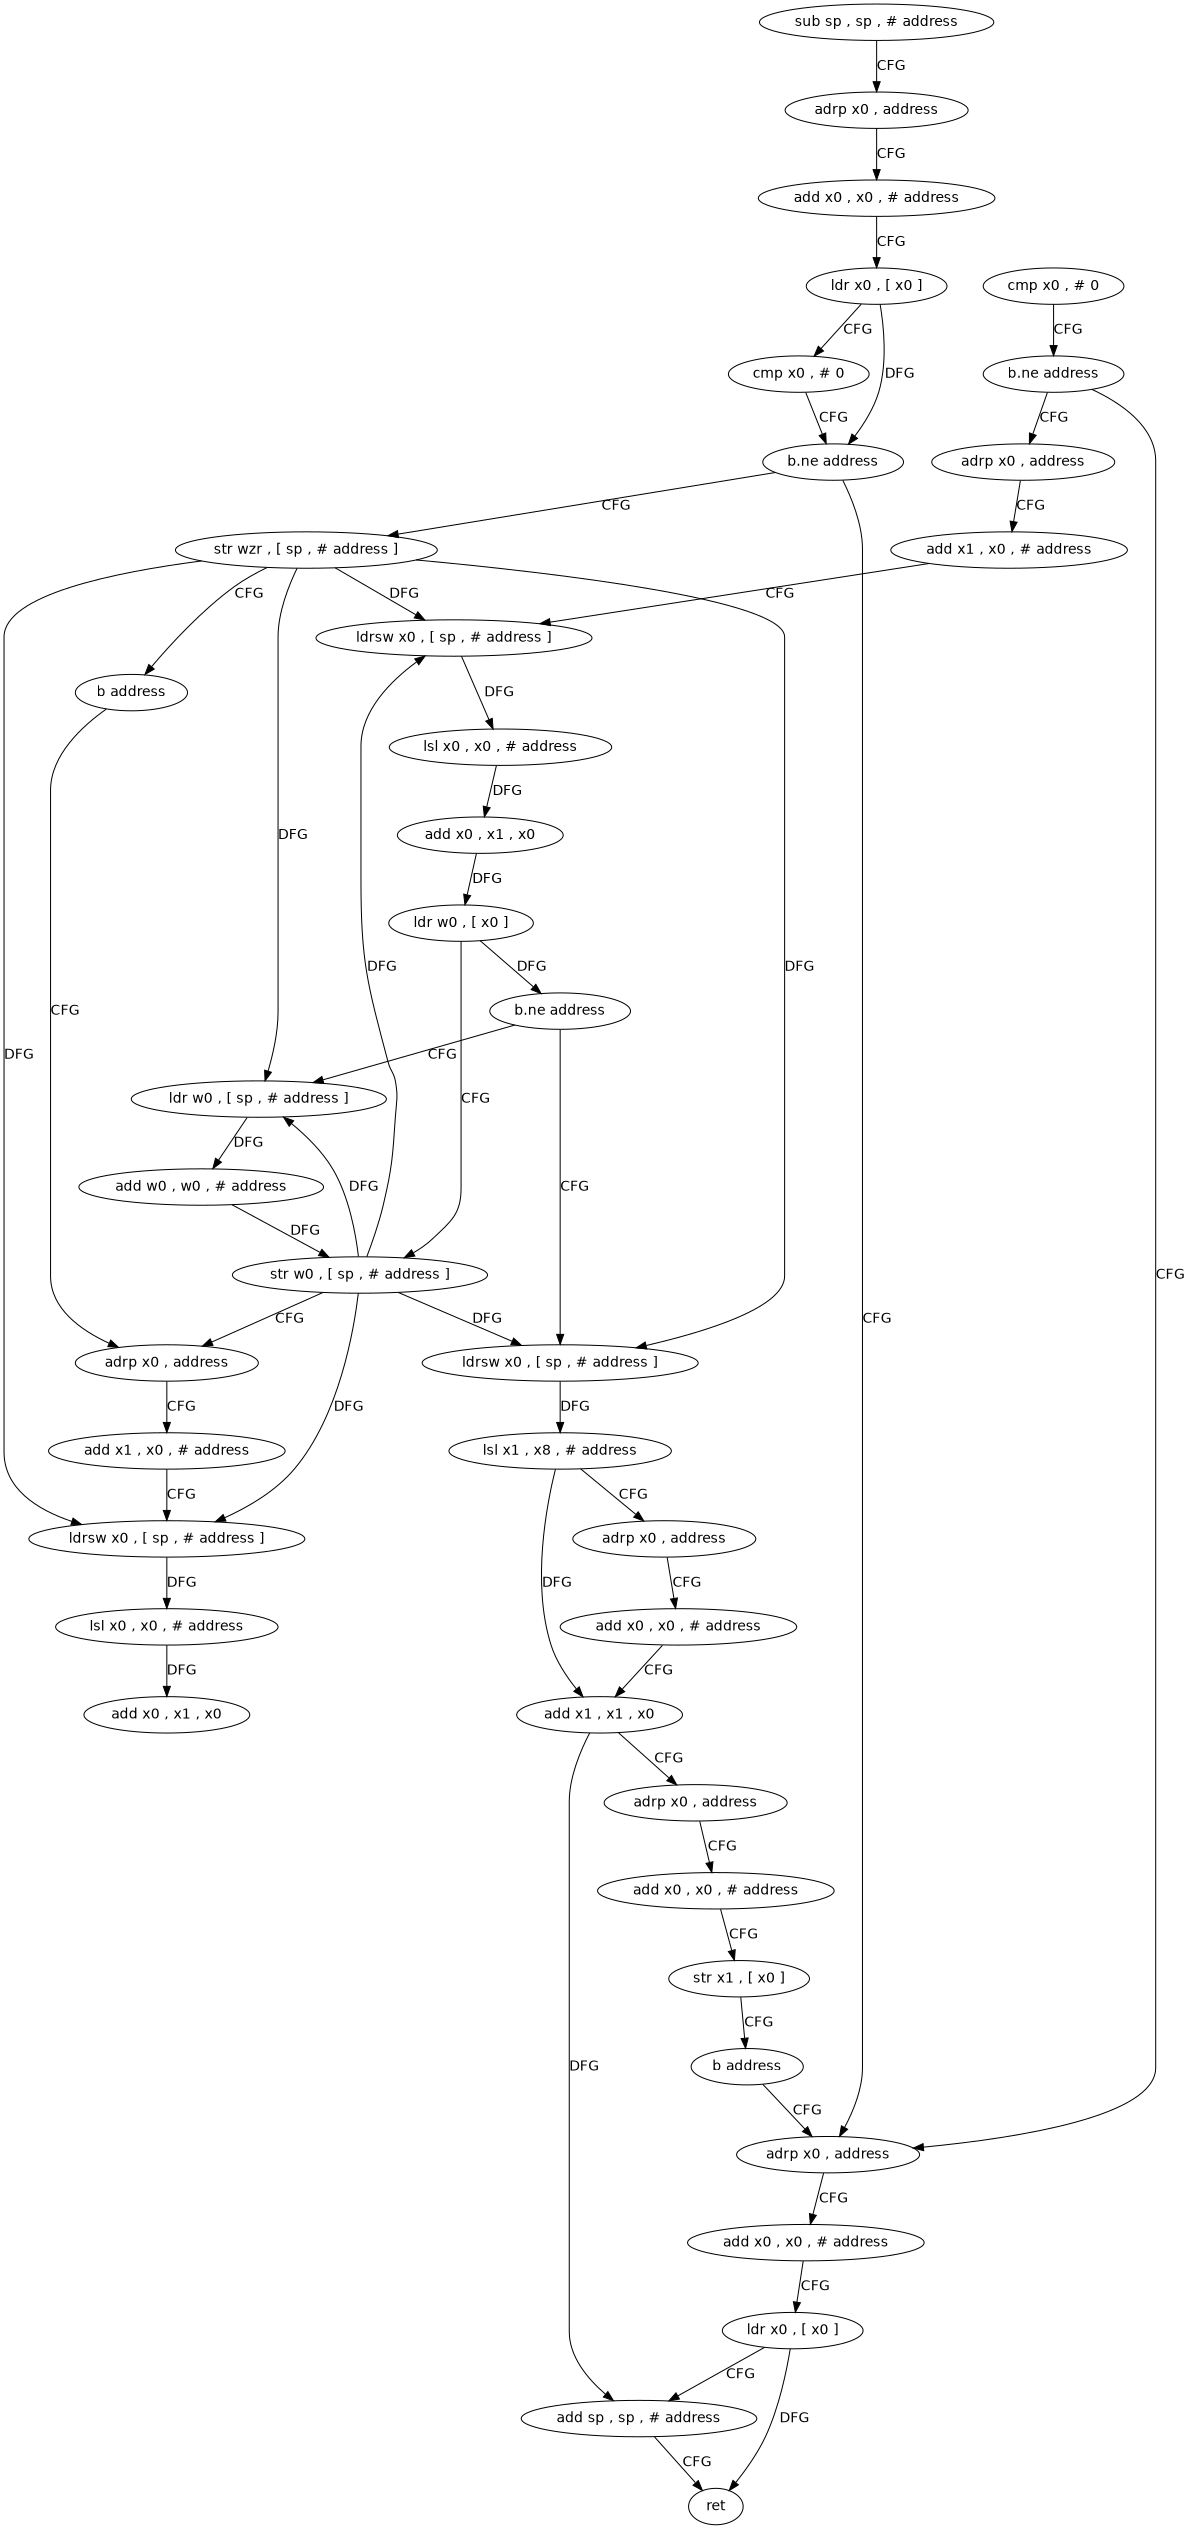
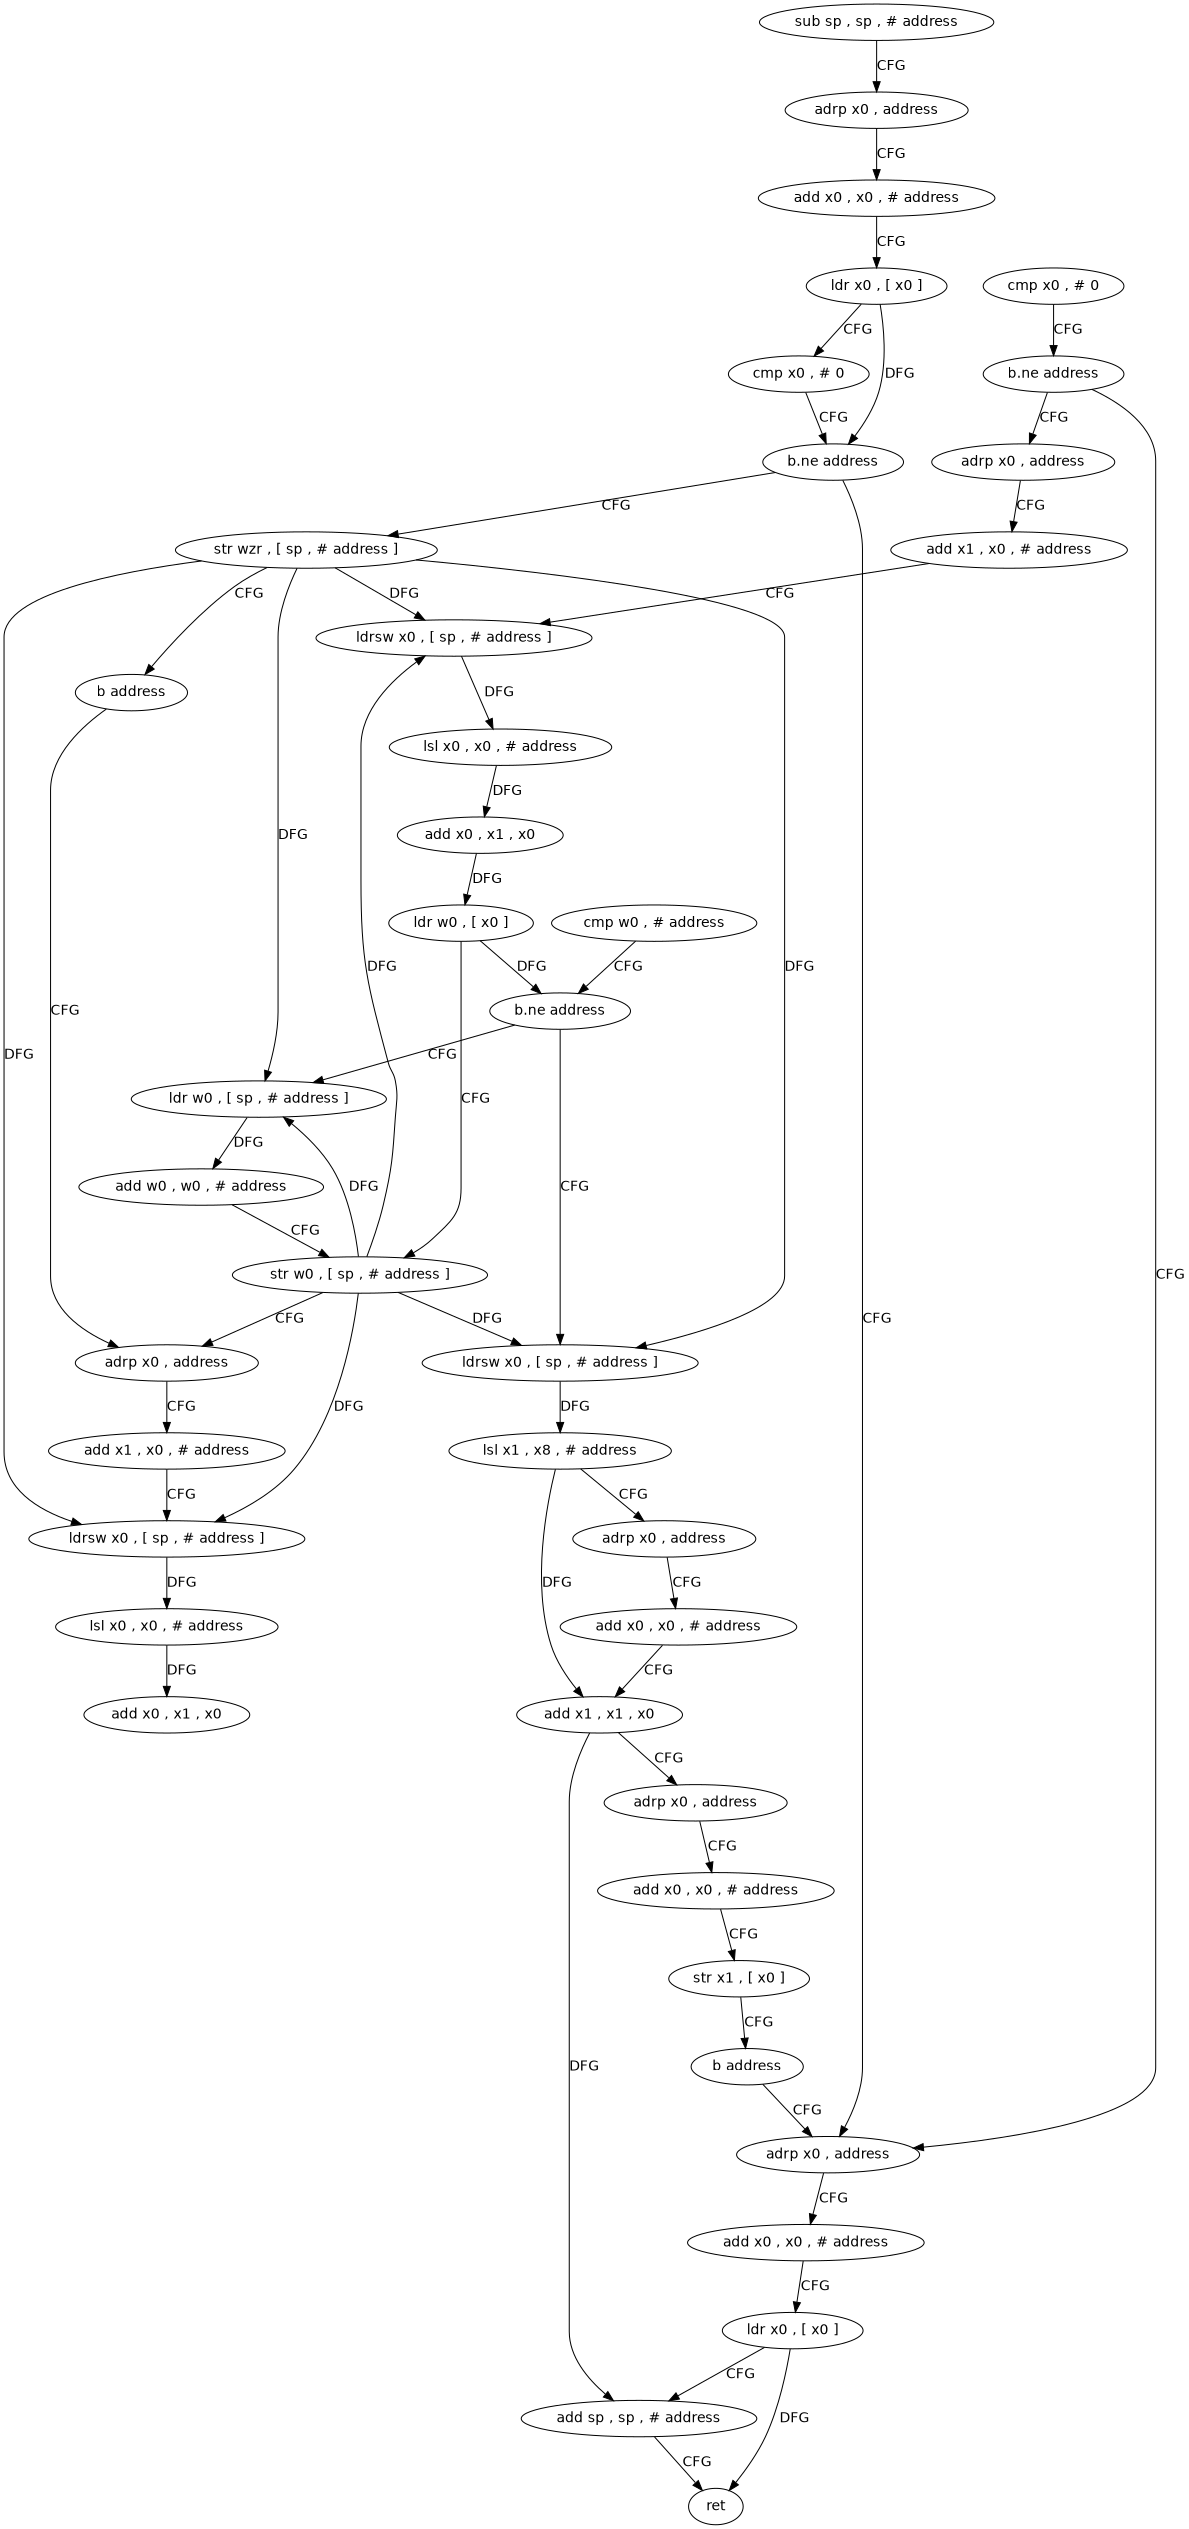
none -> (654, 923)
(305, 1231) -> (305, 1231)
